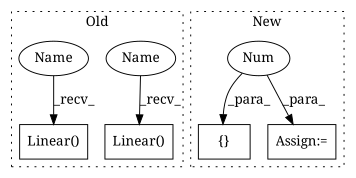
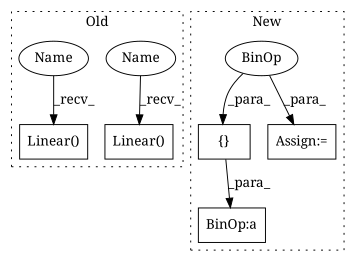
(259, 58) -> (262, 58)
none -> (232, 225)
